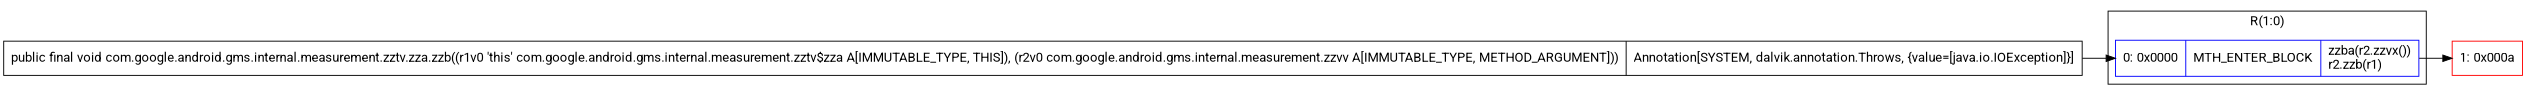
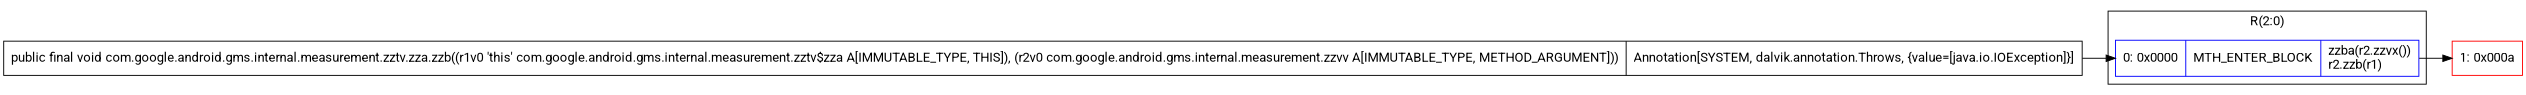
(2267, 22) -> (2267, 22)
